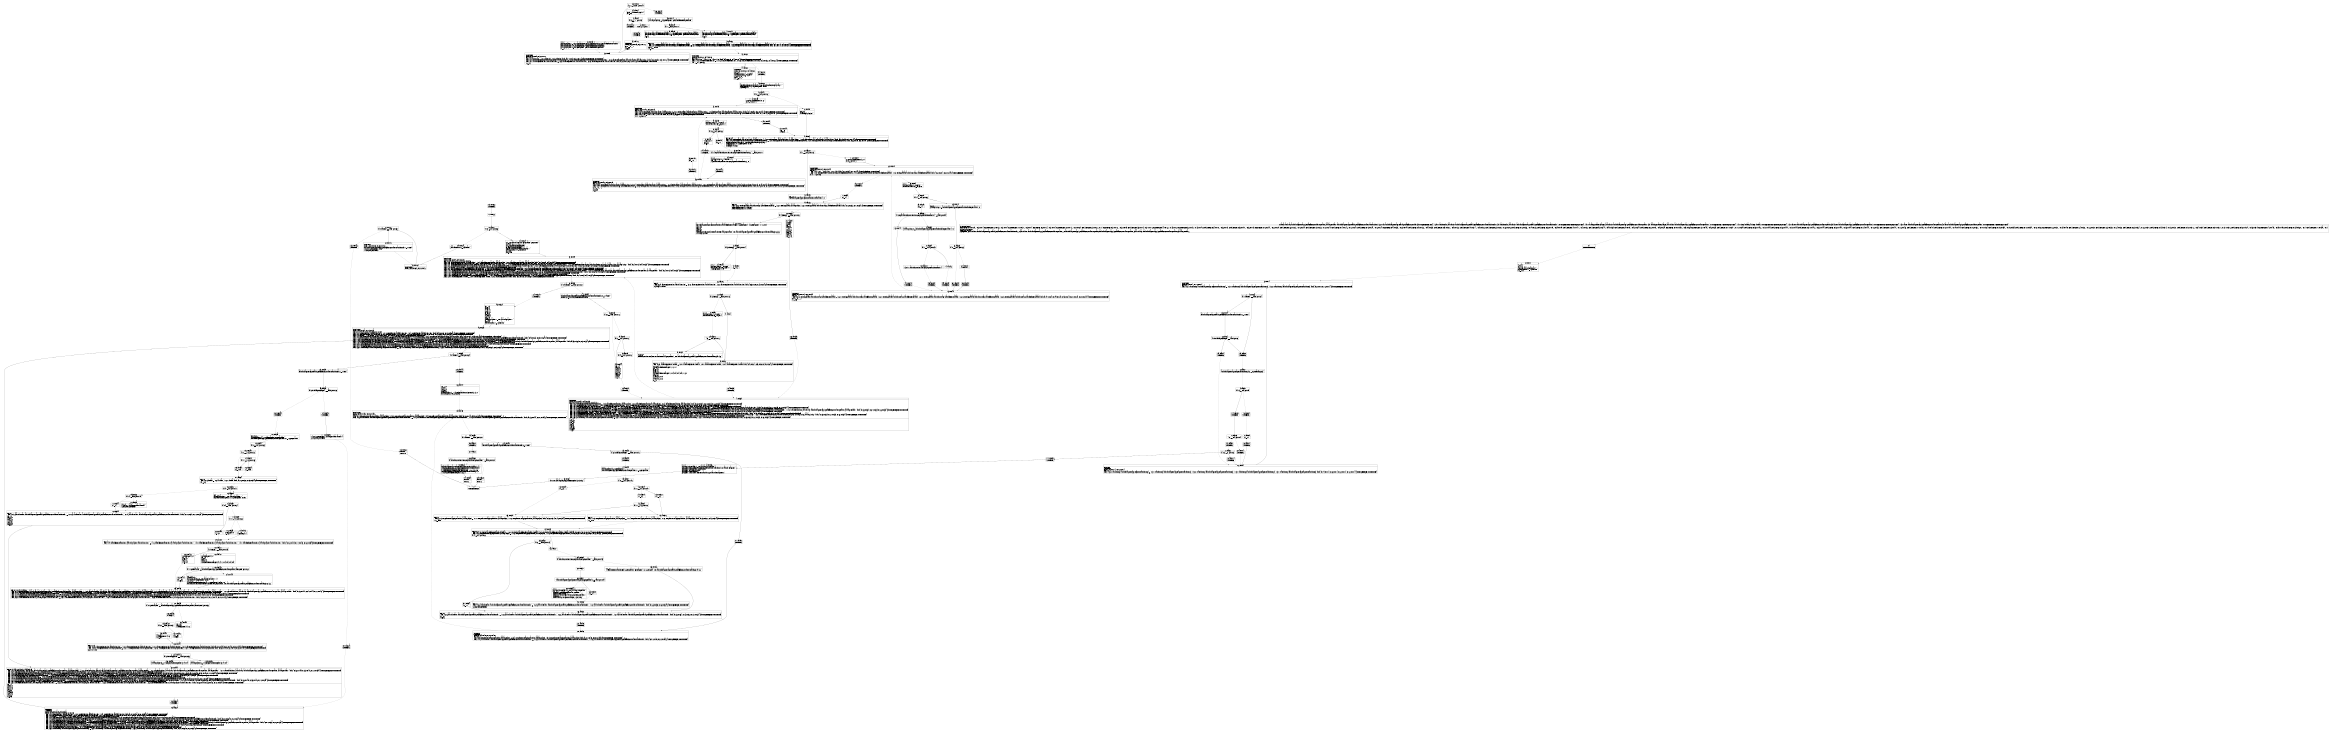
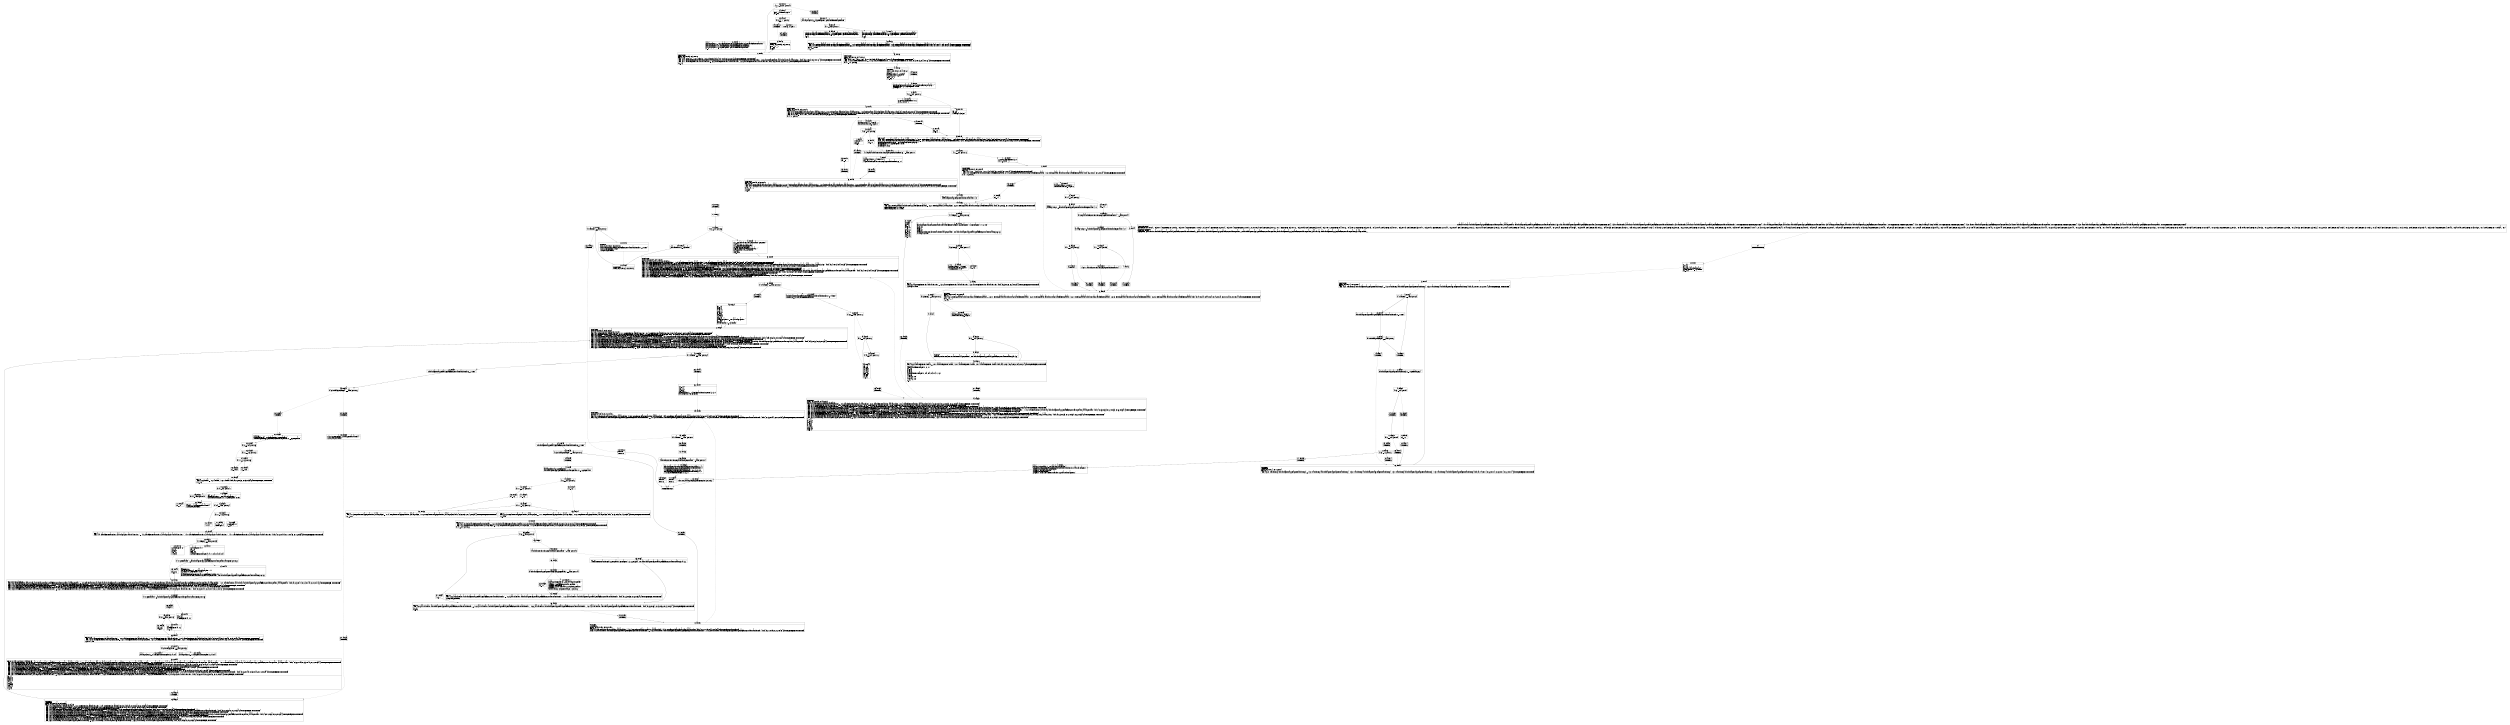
(115, 518) -> none
